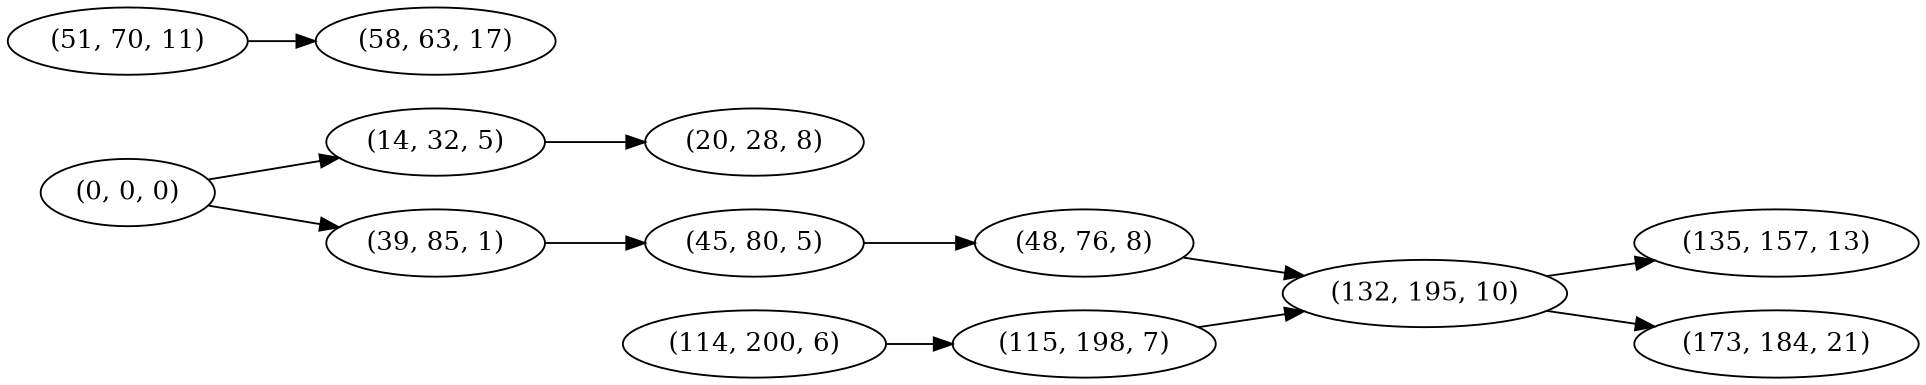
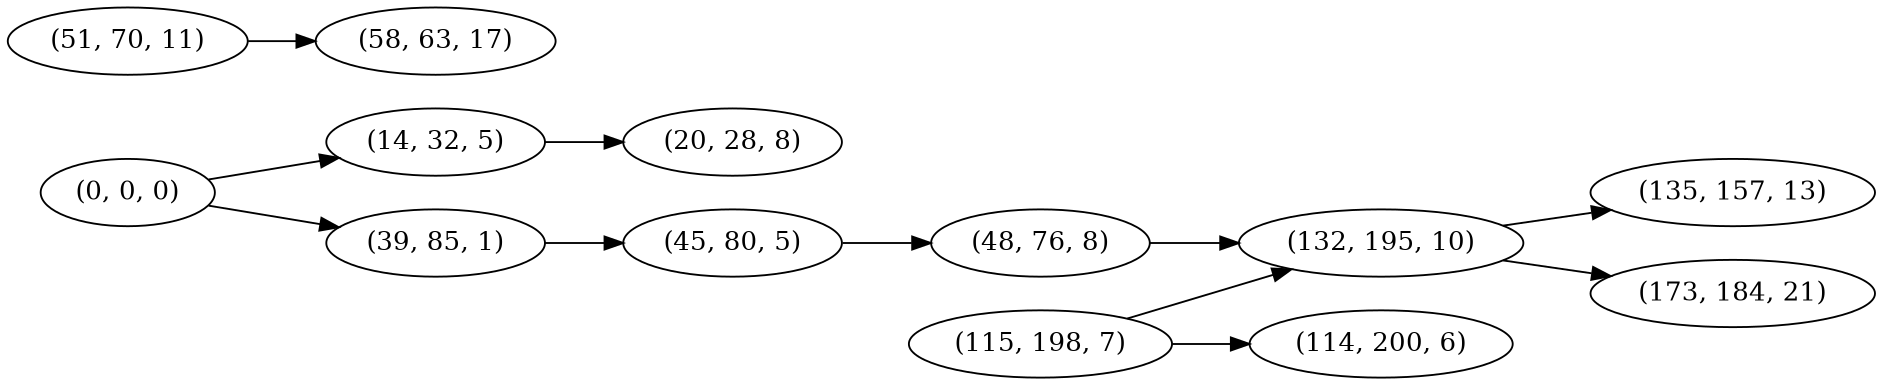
(910, 344) -> (1201, 344)
